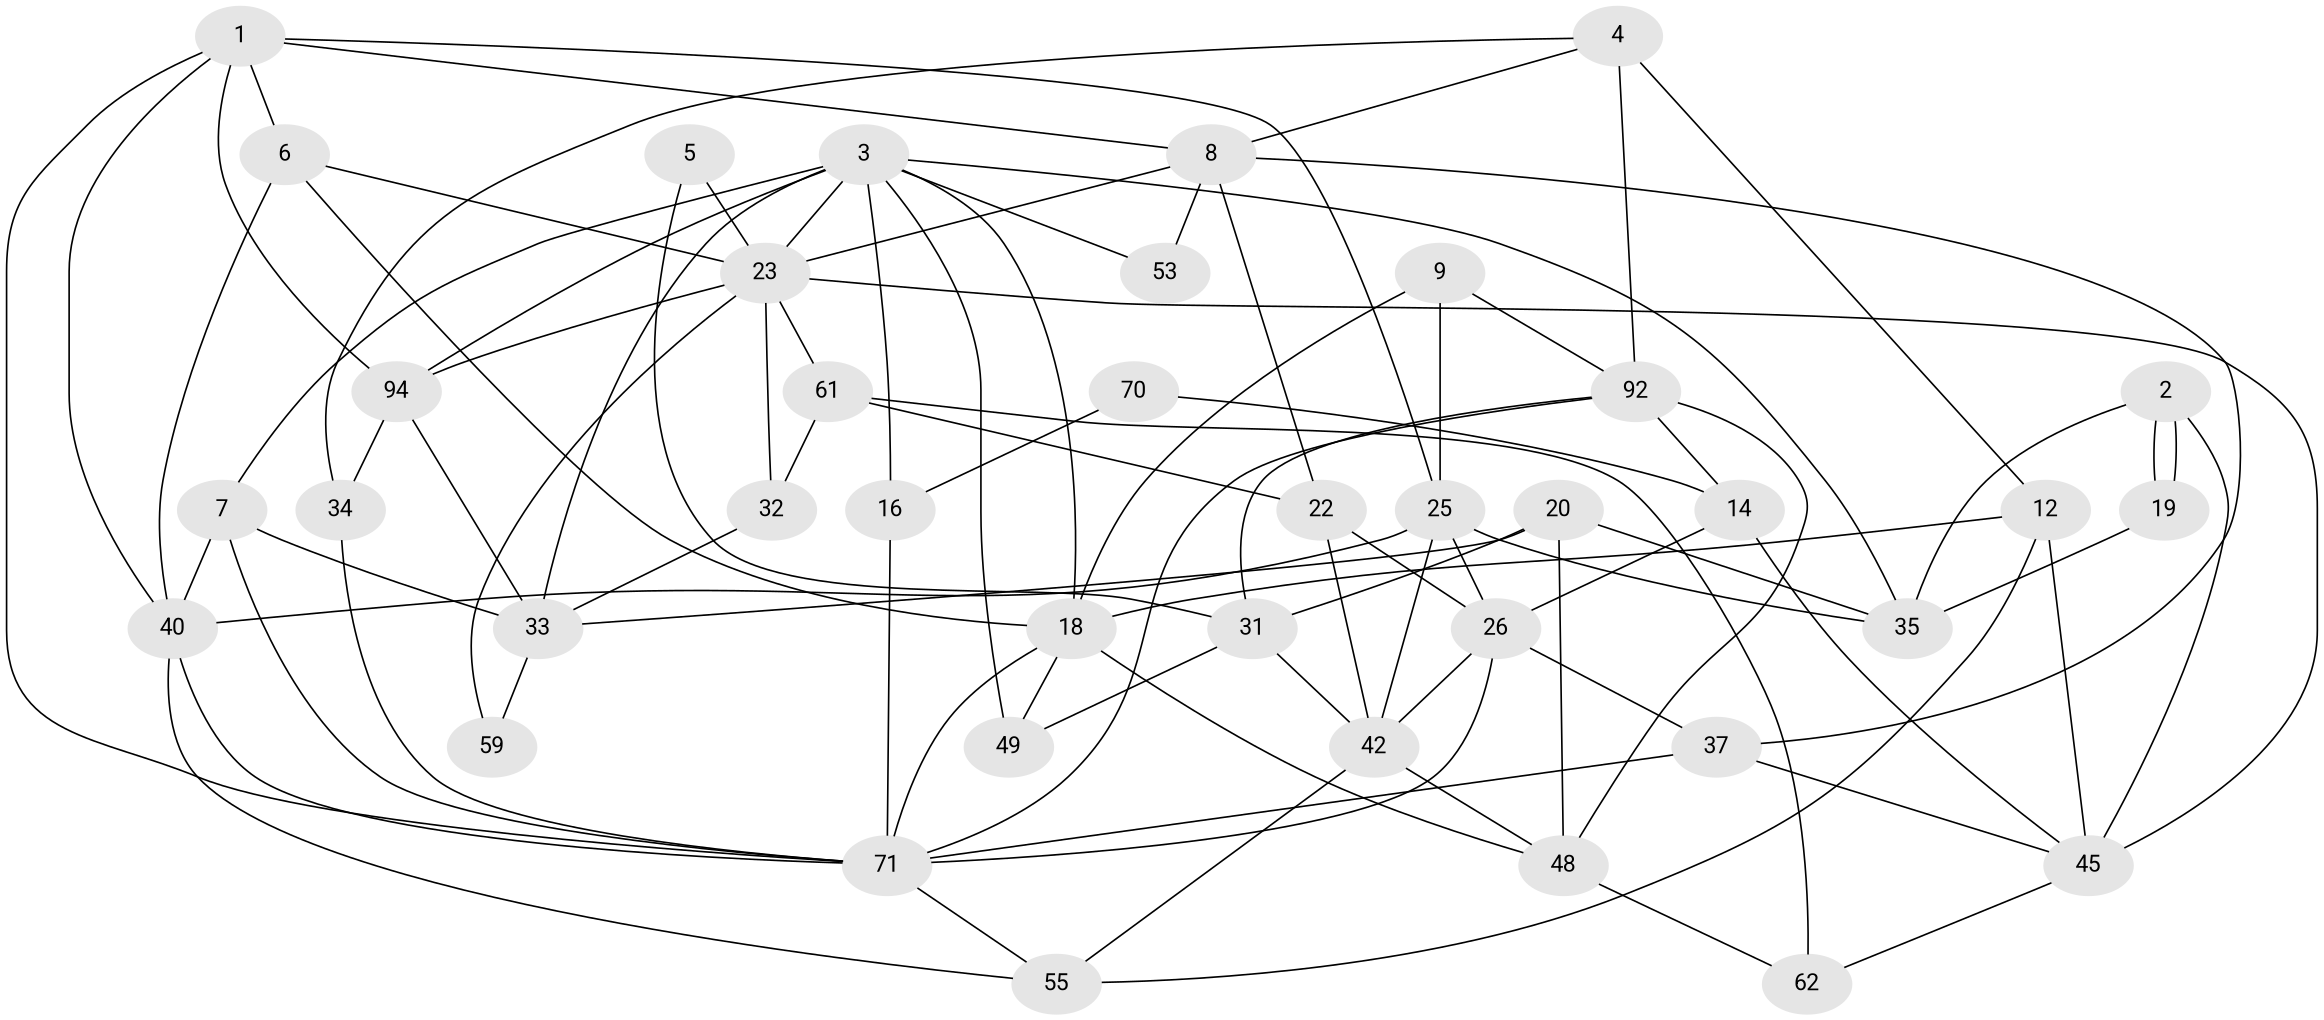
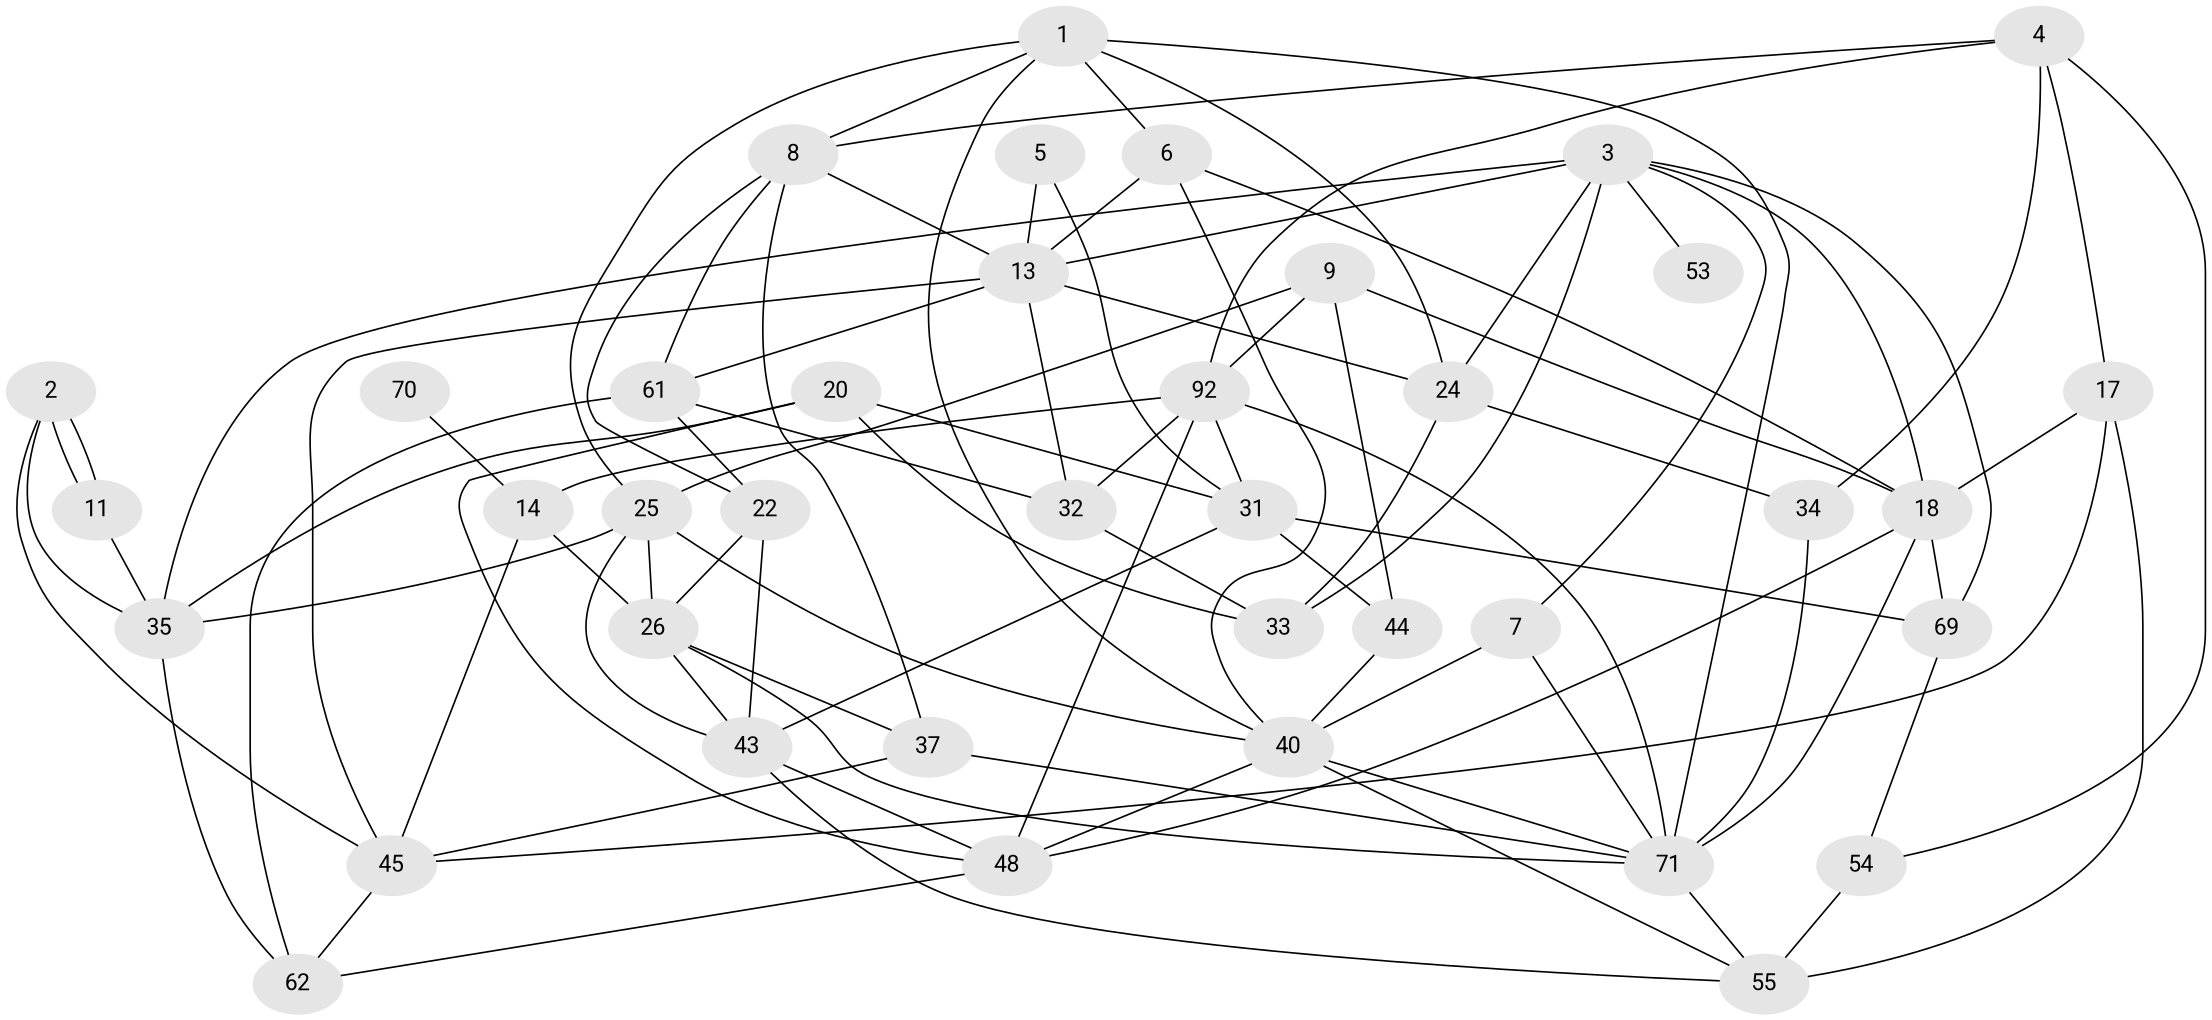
(1188, 214) -> (717, 253)
(765, 273) -> (1024, 273)
(397, 392) -> (1448, 392)
none -> (1138, 451)
(890, 510) -> none
(2046, 510) -> (2108, 392)
(2164, 510) -> (97, 510)
(377, 575) -> none
none -> (1397, 629)
(492, 747) -> none
(1009, 747) -> (1947, 629)
(1374, 747) -> (747, 747)
none -> (1122, 817)
none -> (197, 818)
none -> (1861, 866)
